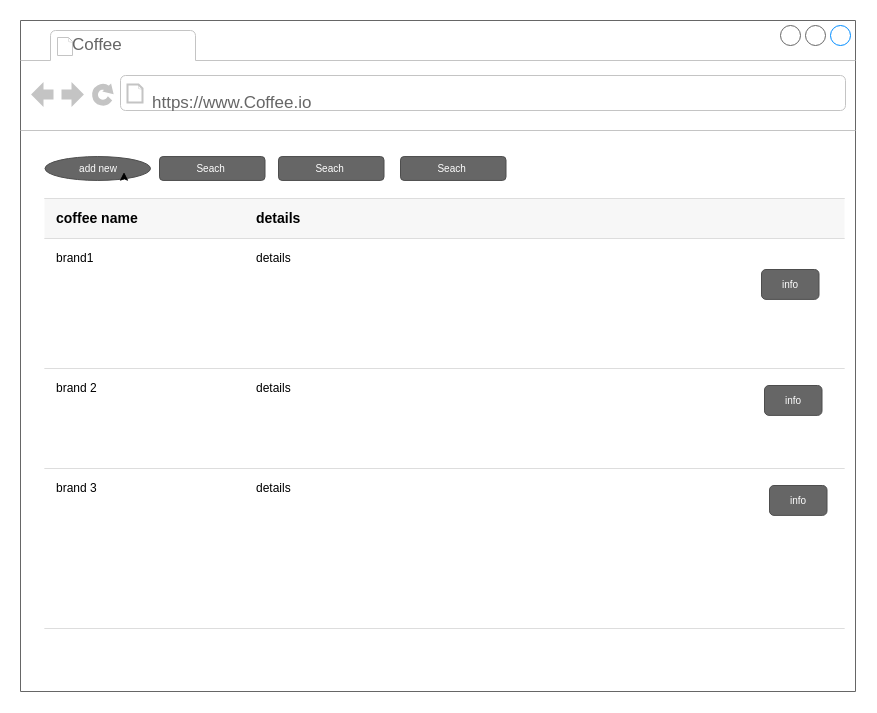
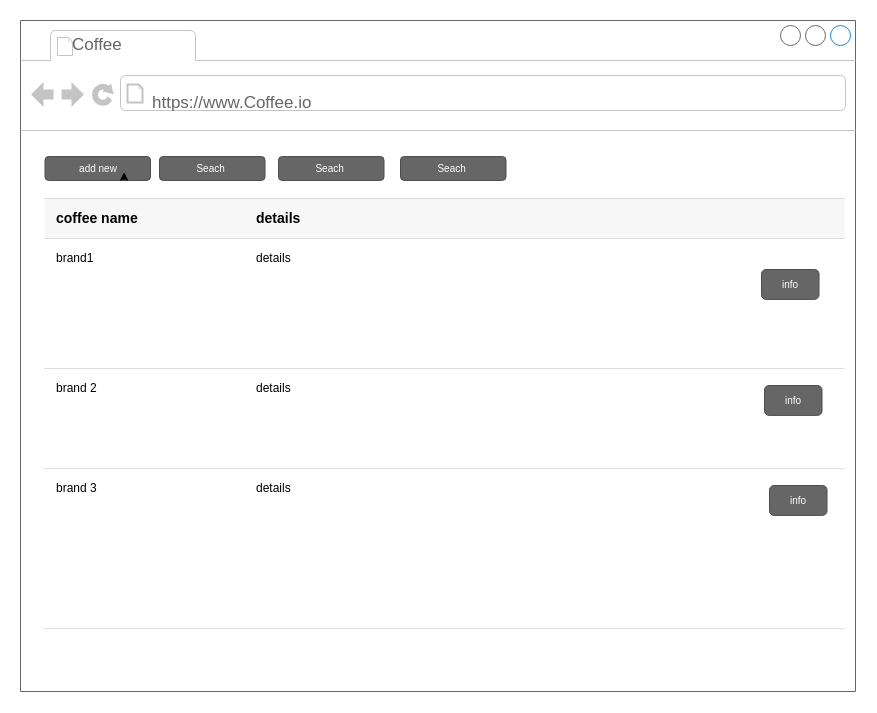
(98, 169) -> (98, 169)
